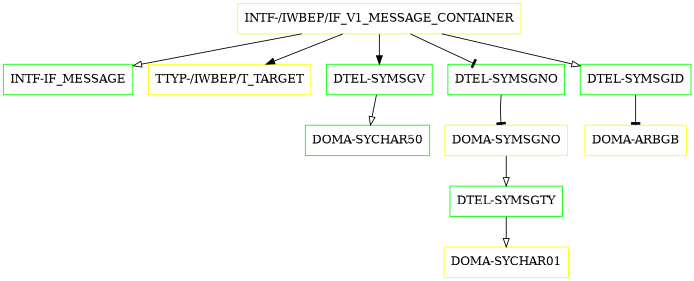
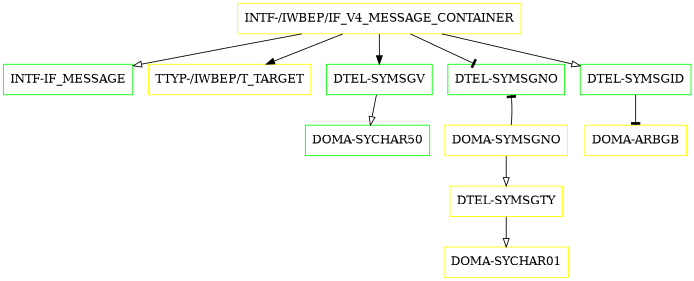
(379, 19) -> (379, 19)
(501, 108) -> (512, 112)
(506, 201) -> (506, 201)
